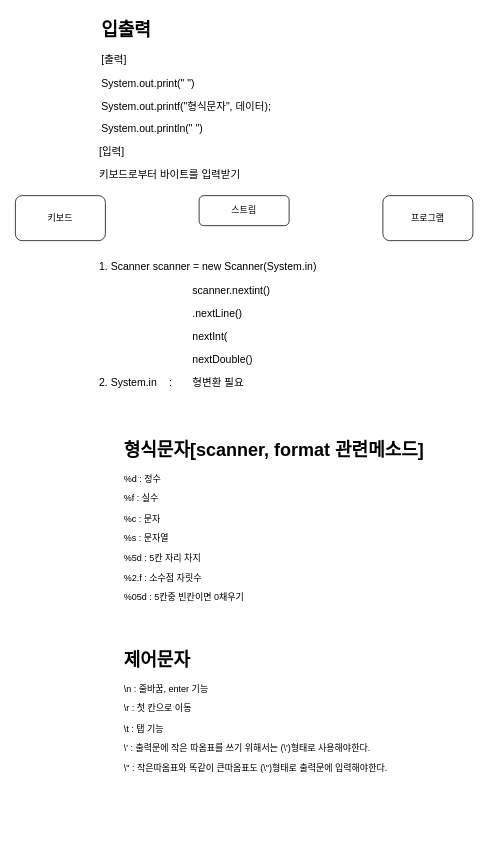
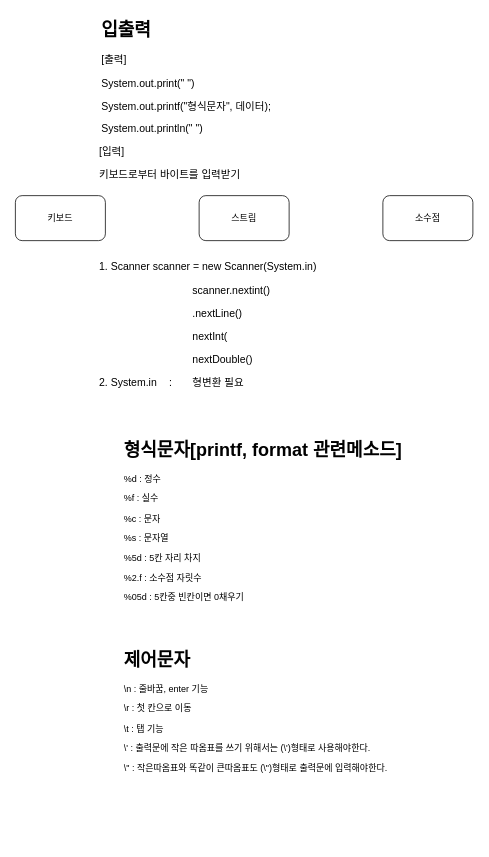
(244, 210) -> (244, 218)
(428, 218) -> (428, 218)
(206, 471) -> (203, 471)
